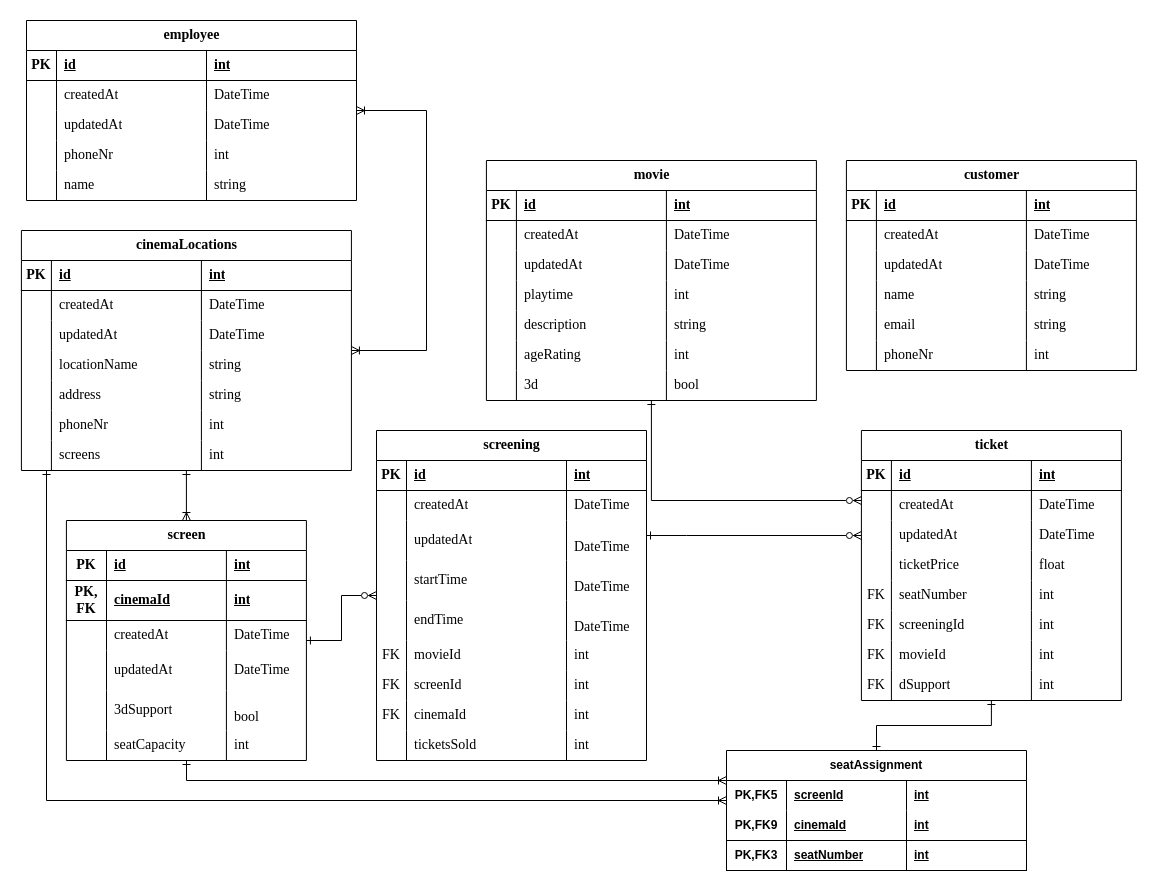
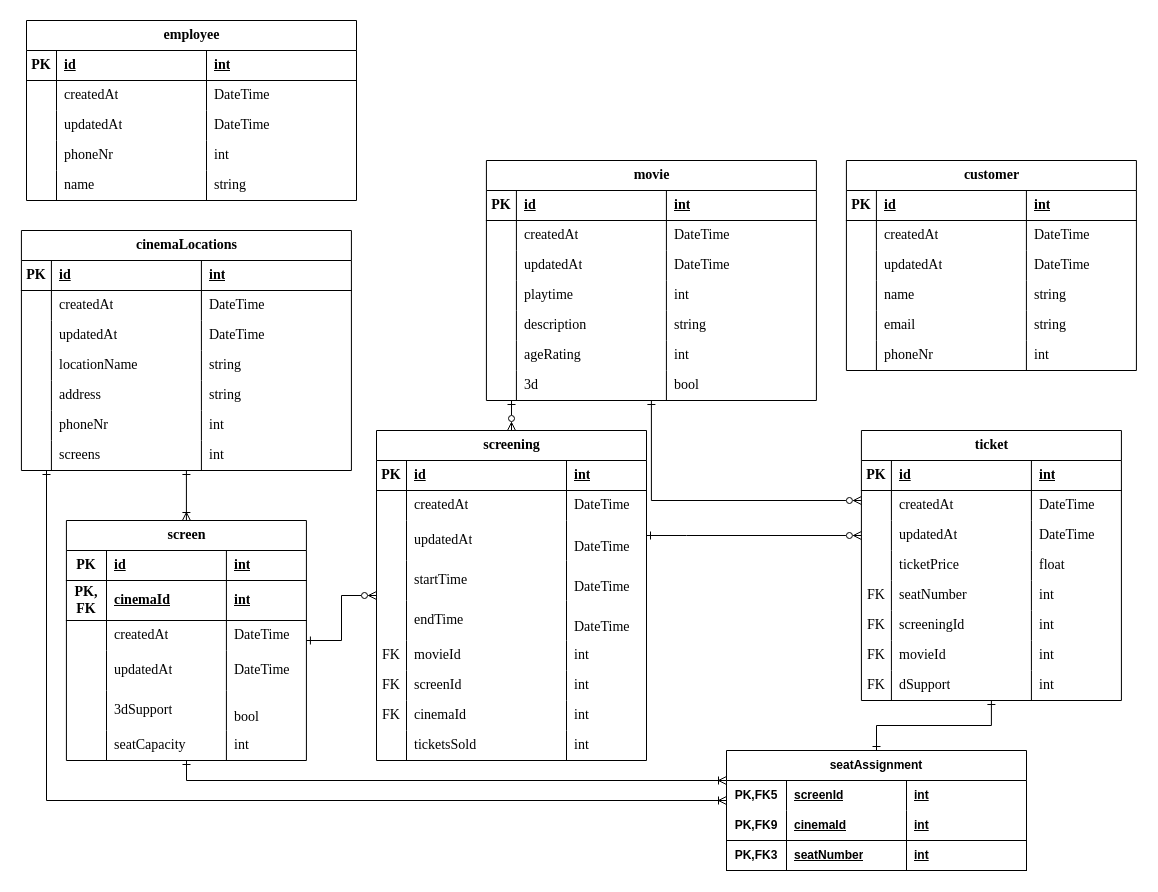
(427, 233) -> none
none -> (512, 409)
